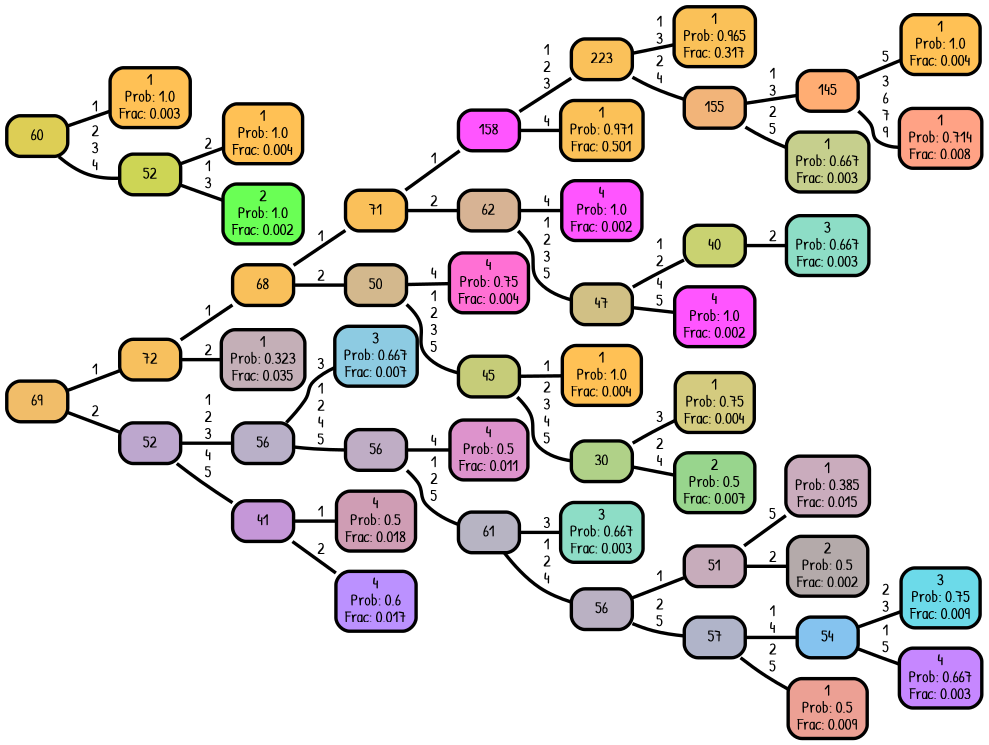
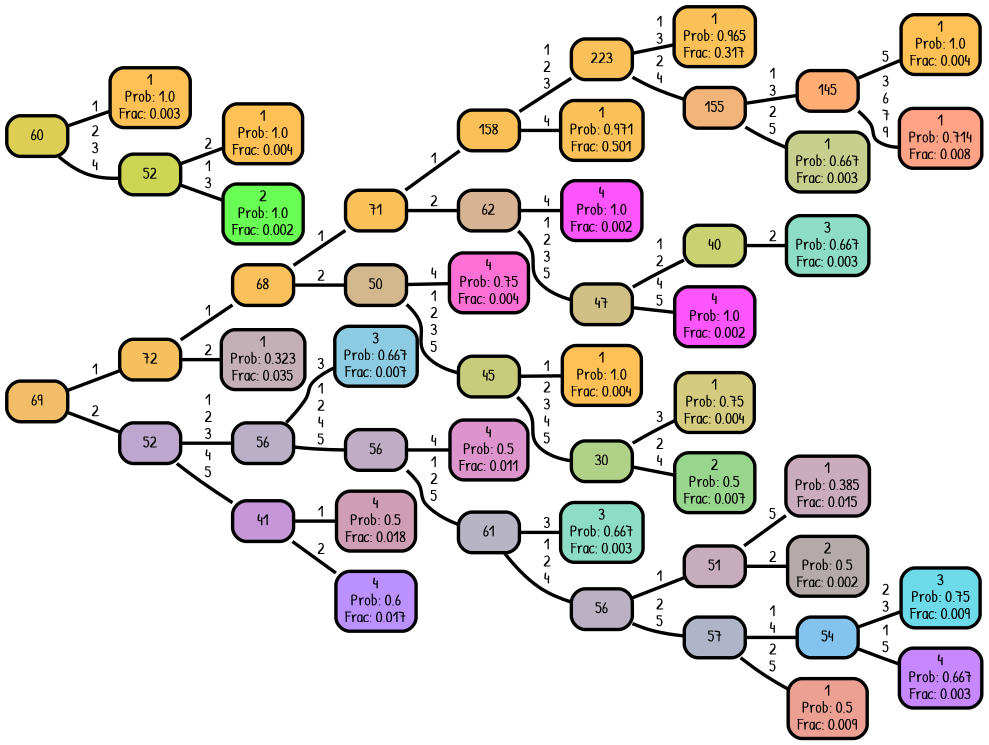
(489, 130) -> (489, 130)
